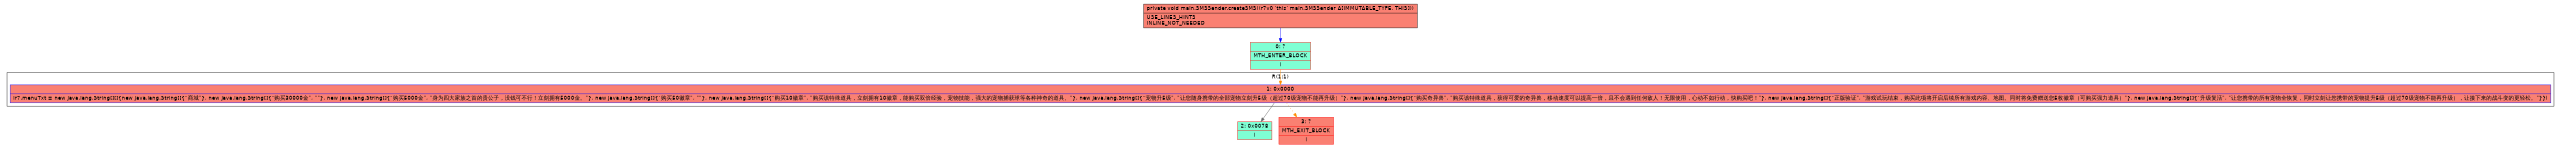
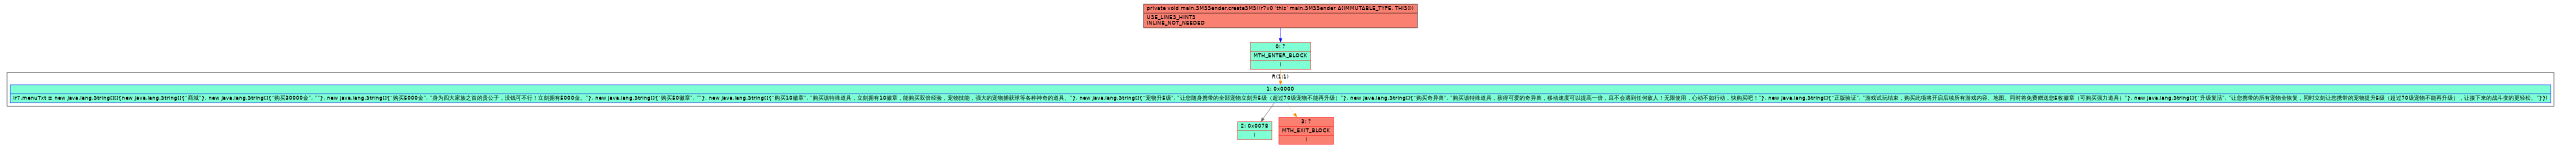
(1281, 94) -> (1281, 94)
